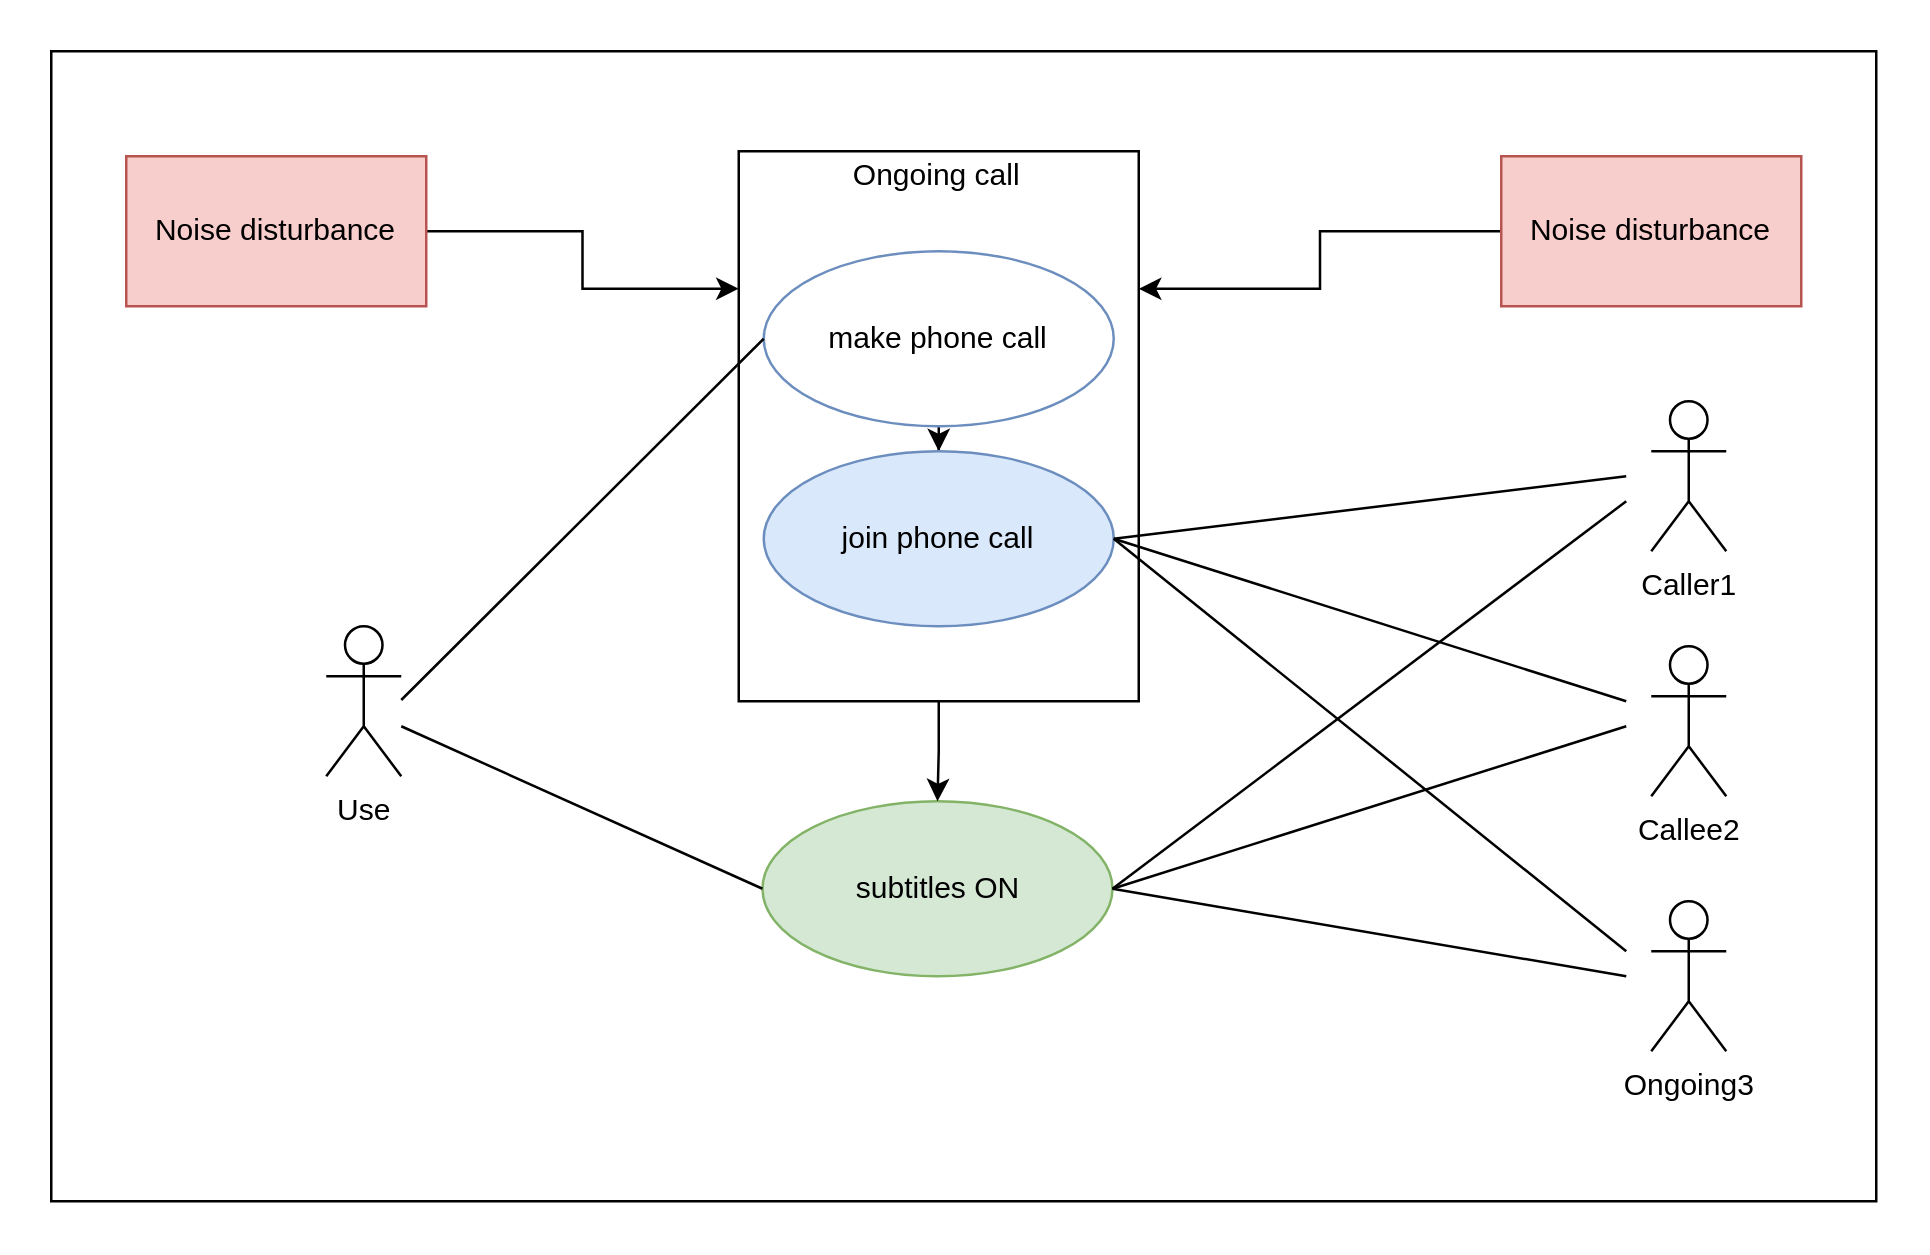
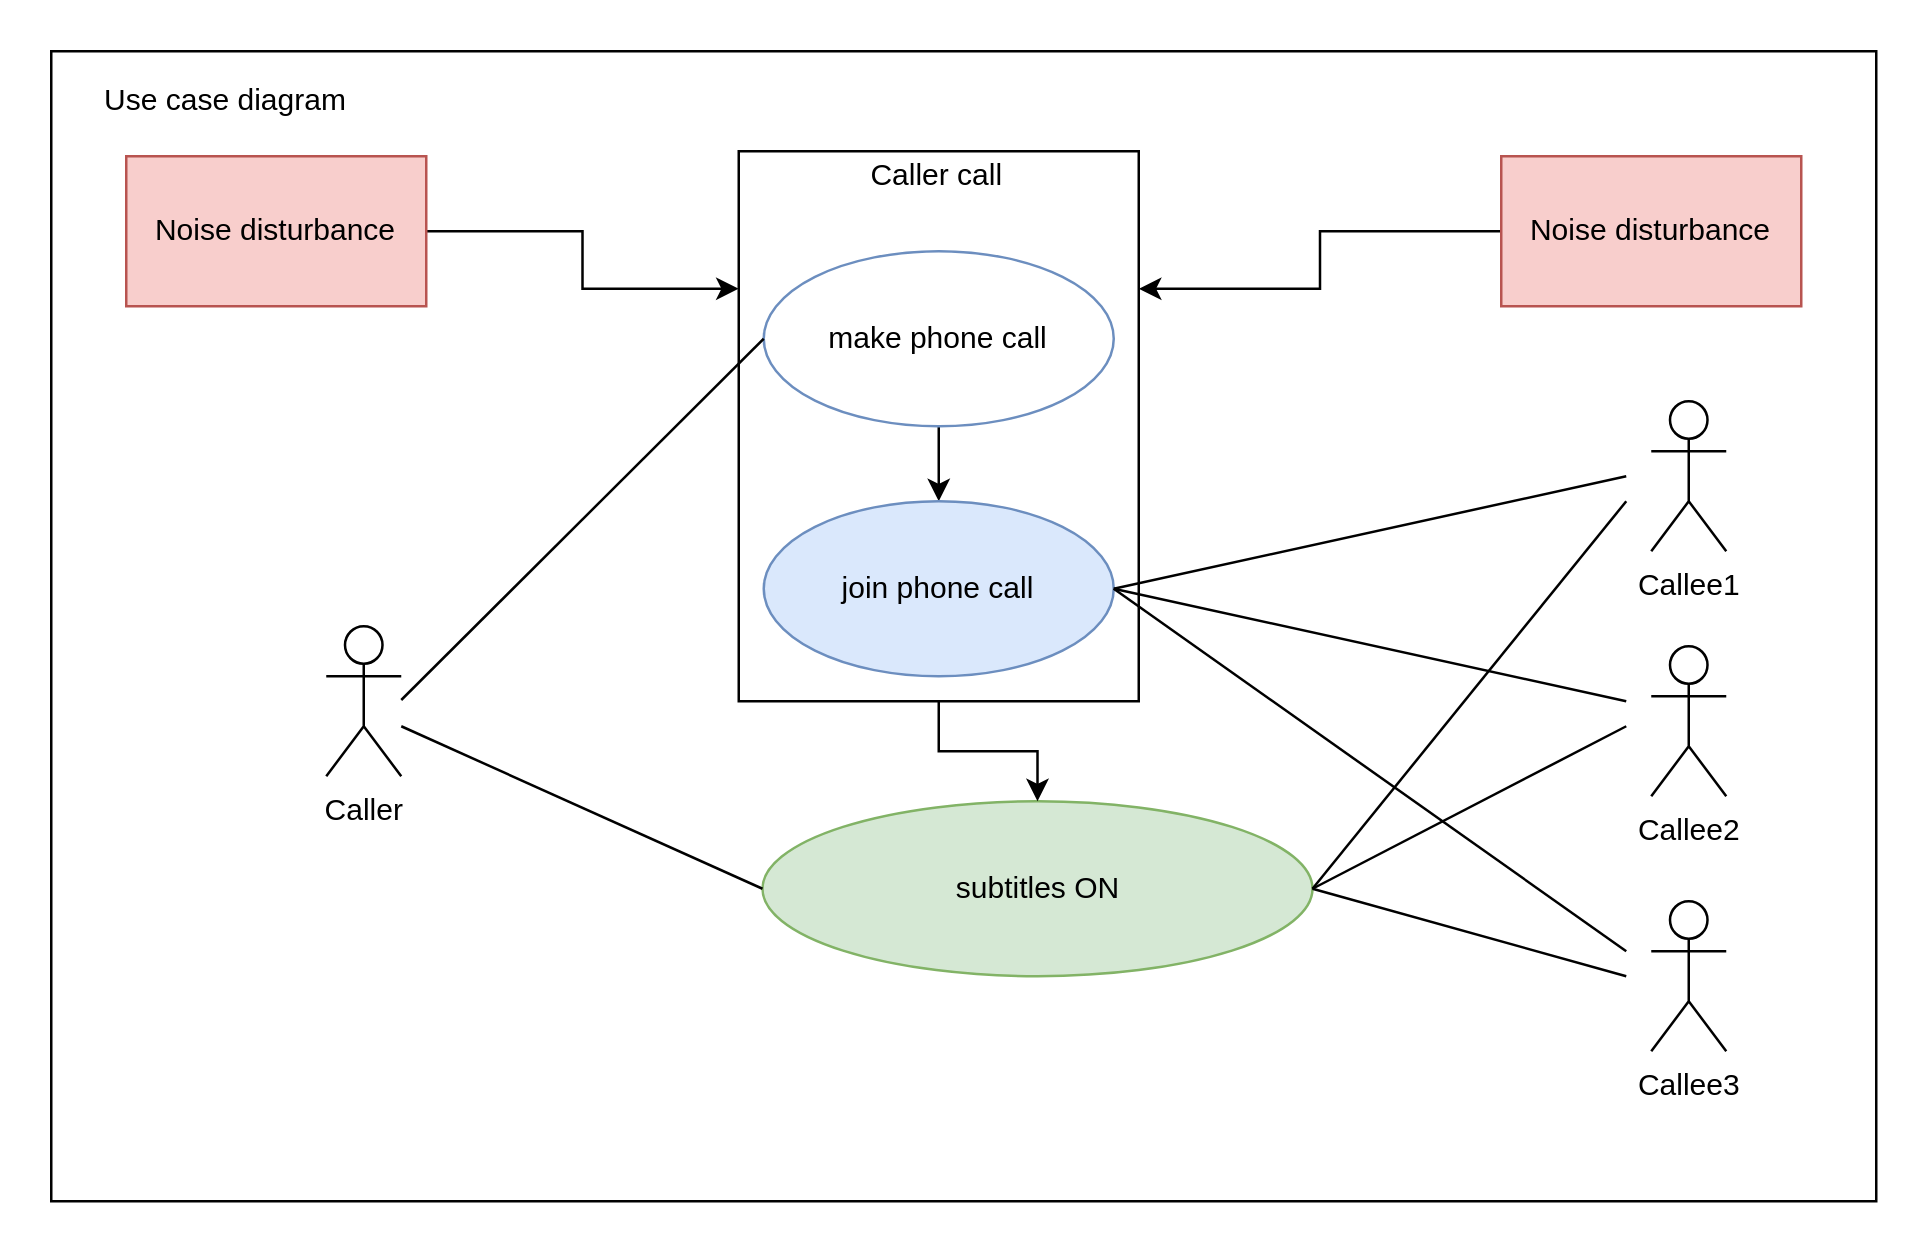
none -> (226, 101)
(938, 176) -> (938, 176)
(939, 539) -> (939, 589)
(1690, 587) -> (1690, 587)
(365, 812) -> (365, 812)
(938, 889) -> (1038, 889)
(1690, 1087) -> (1690, 1087)
